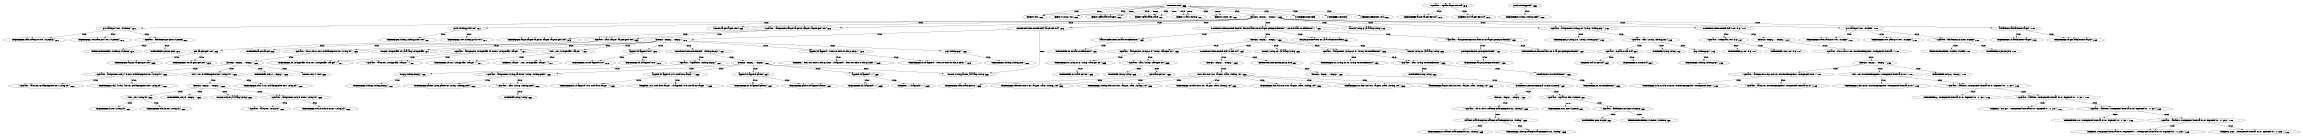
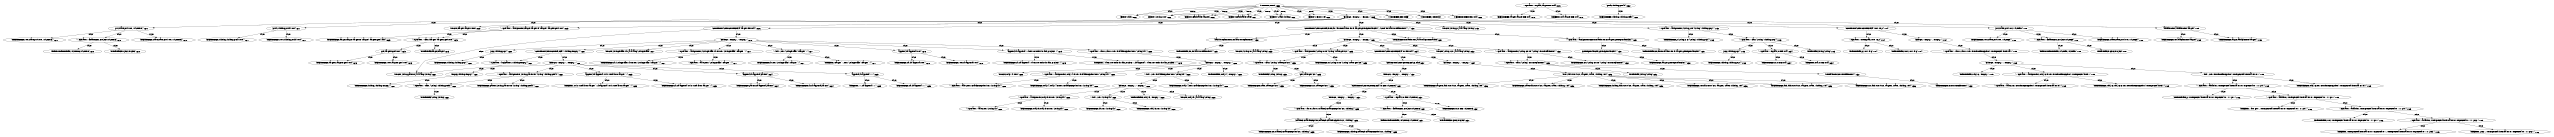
(1078, 68) -> (1313, 80)
